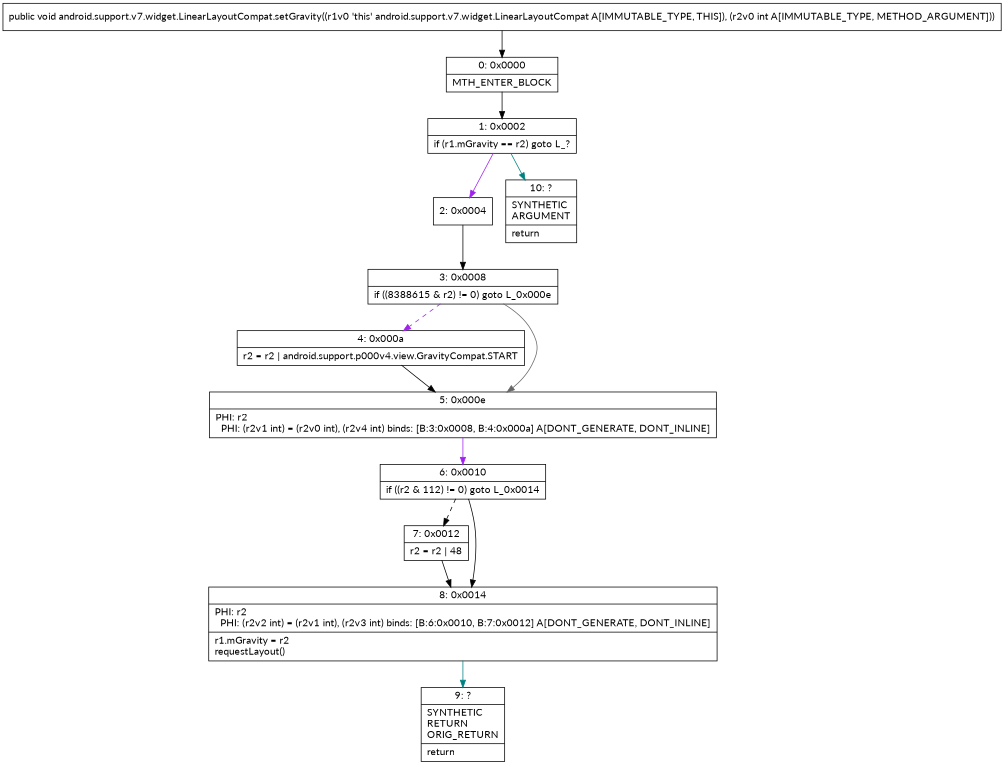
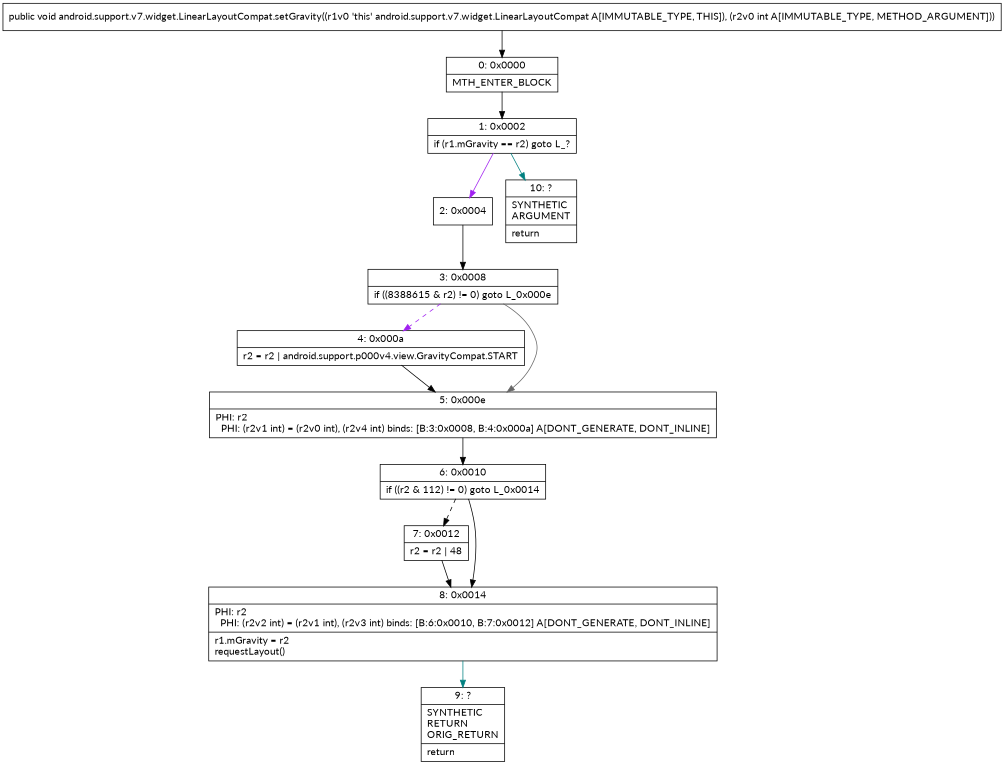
(463, 448) -> (463, 448)
